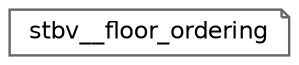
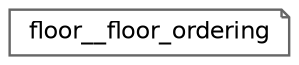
(149, 33) -> (149, 33)
